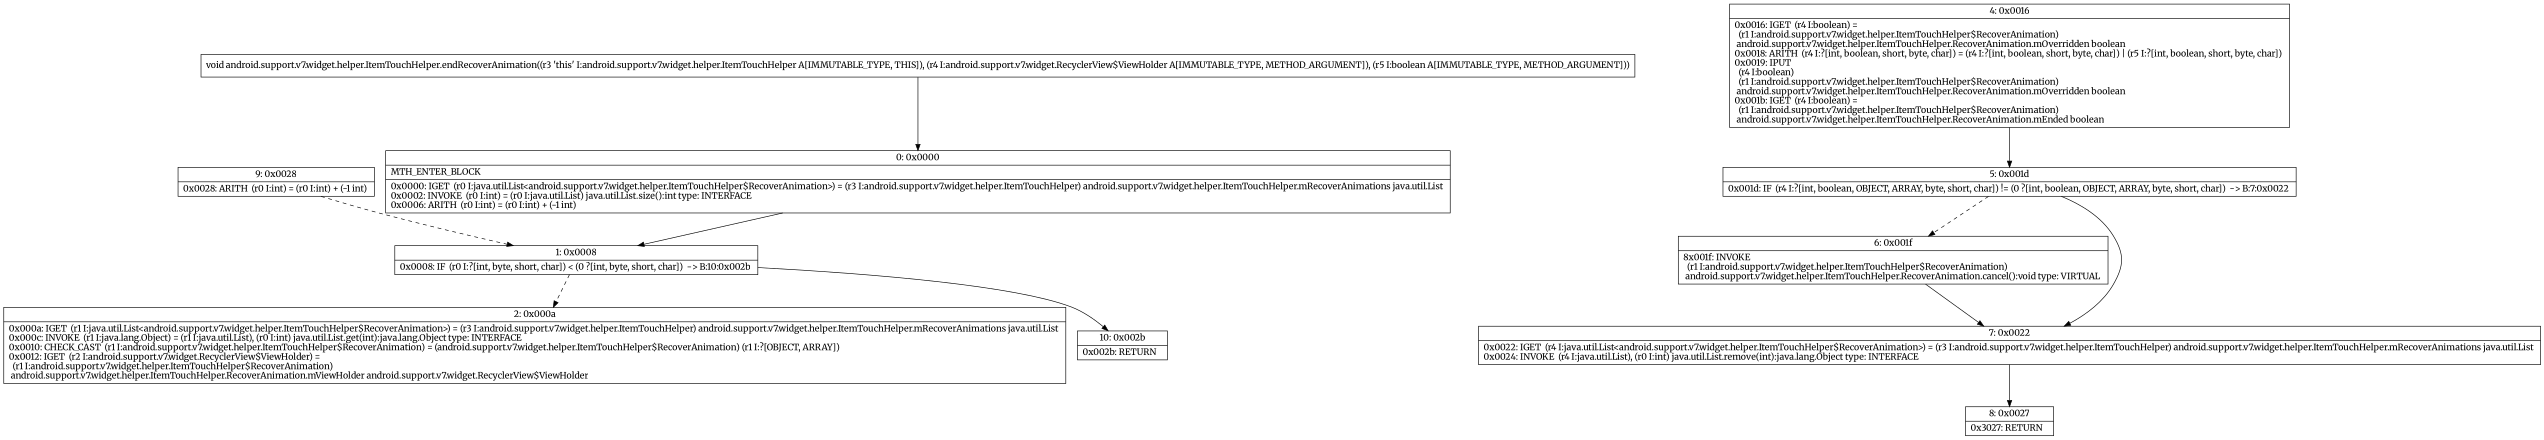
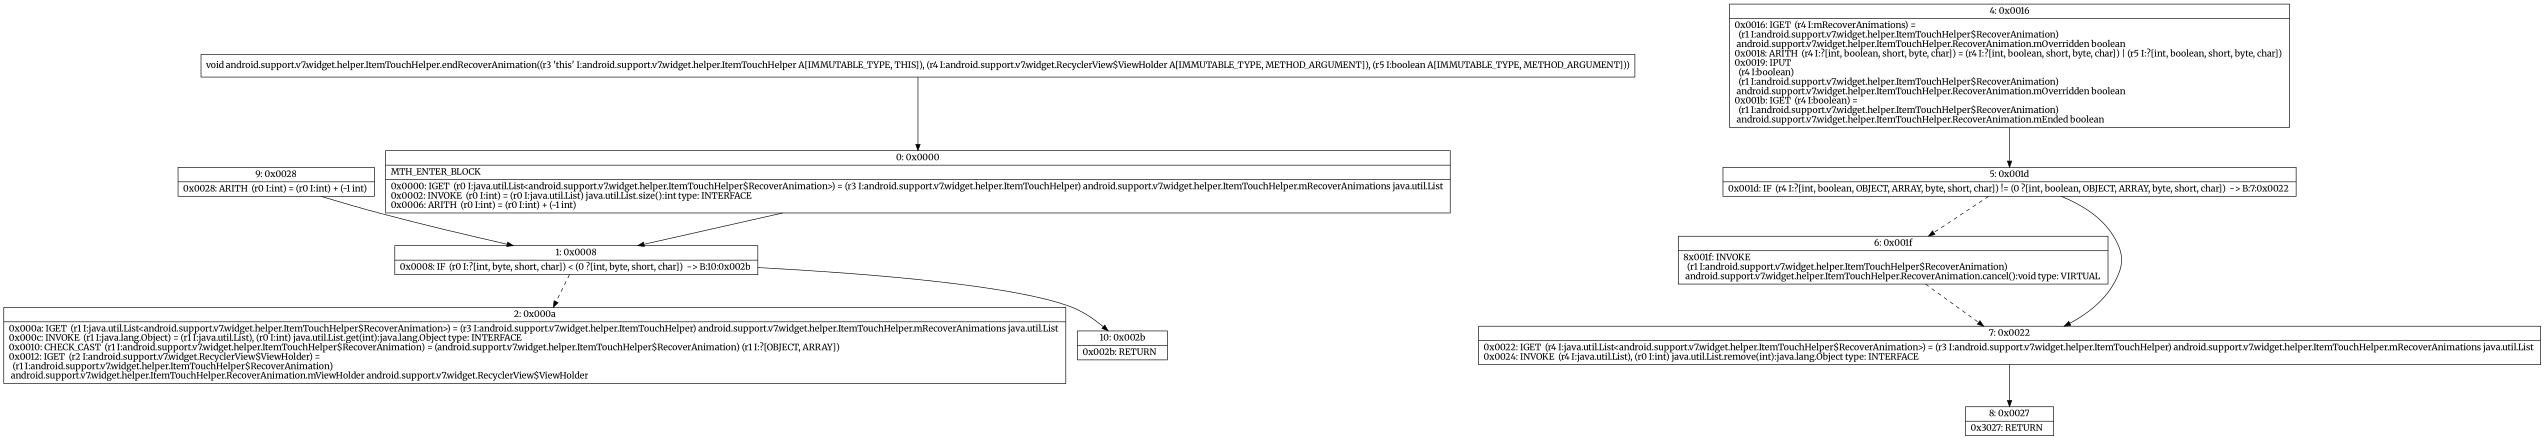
(1797, 25) -> (1826, 25)
(414, 222) -> (414, 222)
(1952, 303) -> (1952, 303)
